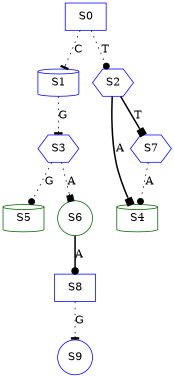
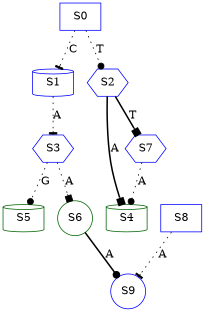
(63, 116) -> (57, 116)
(75, 252) -> (100, 252)
(80, 321) -> (162, 255)
